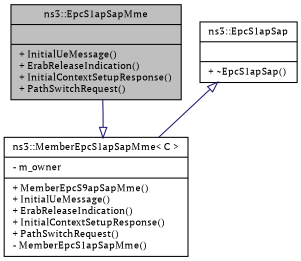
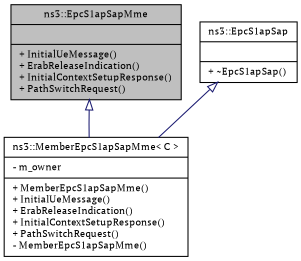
(103, 113) -> (89, 124)
(81, 188) -> (81, 188)
